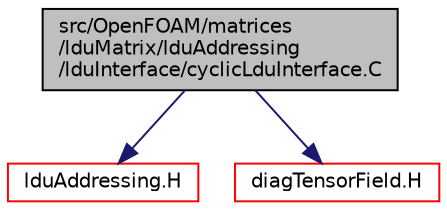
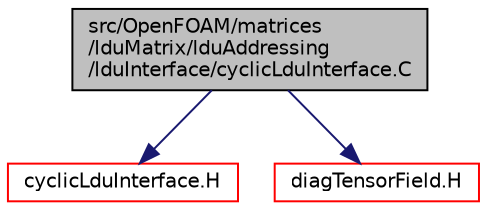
(103, 182) -> (123, 182)
